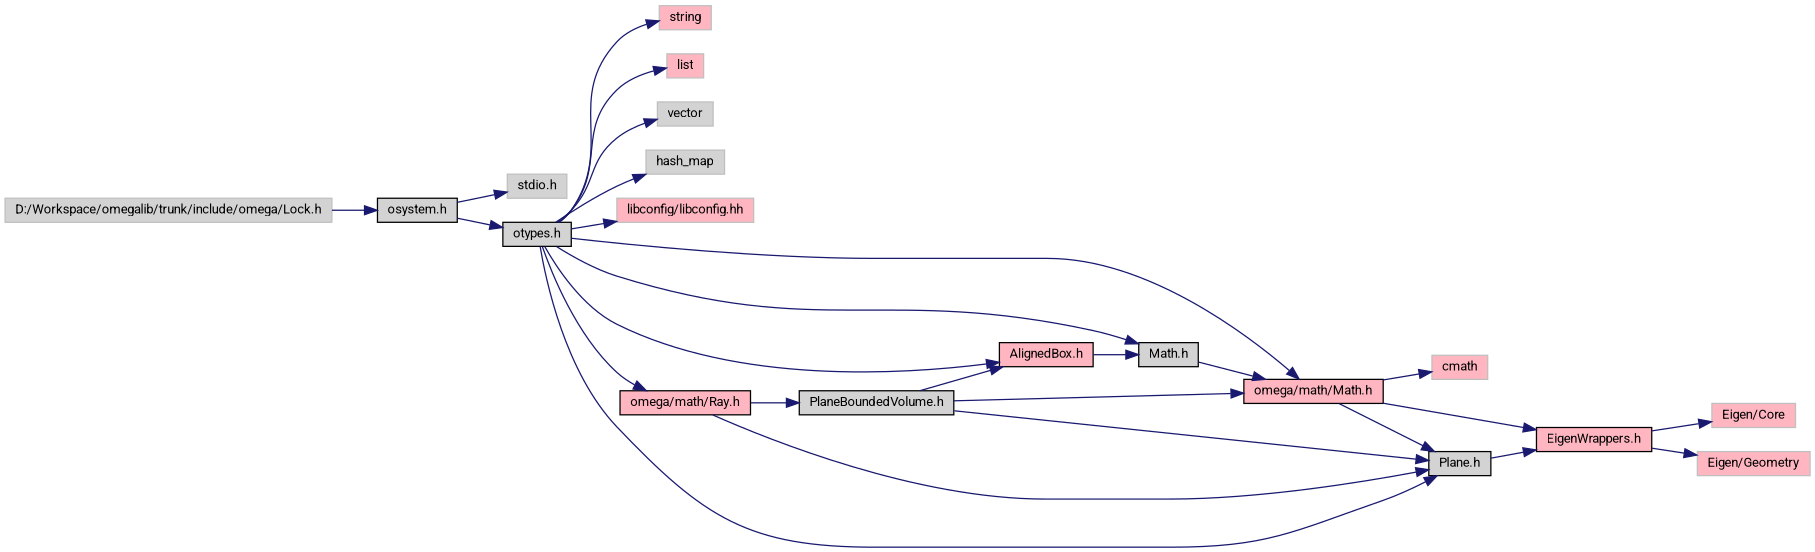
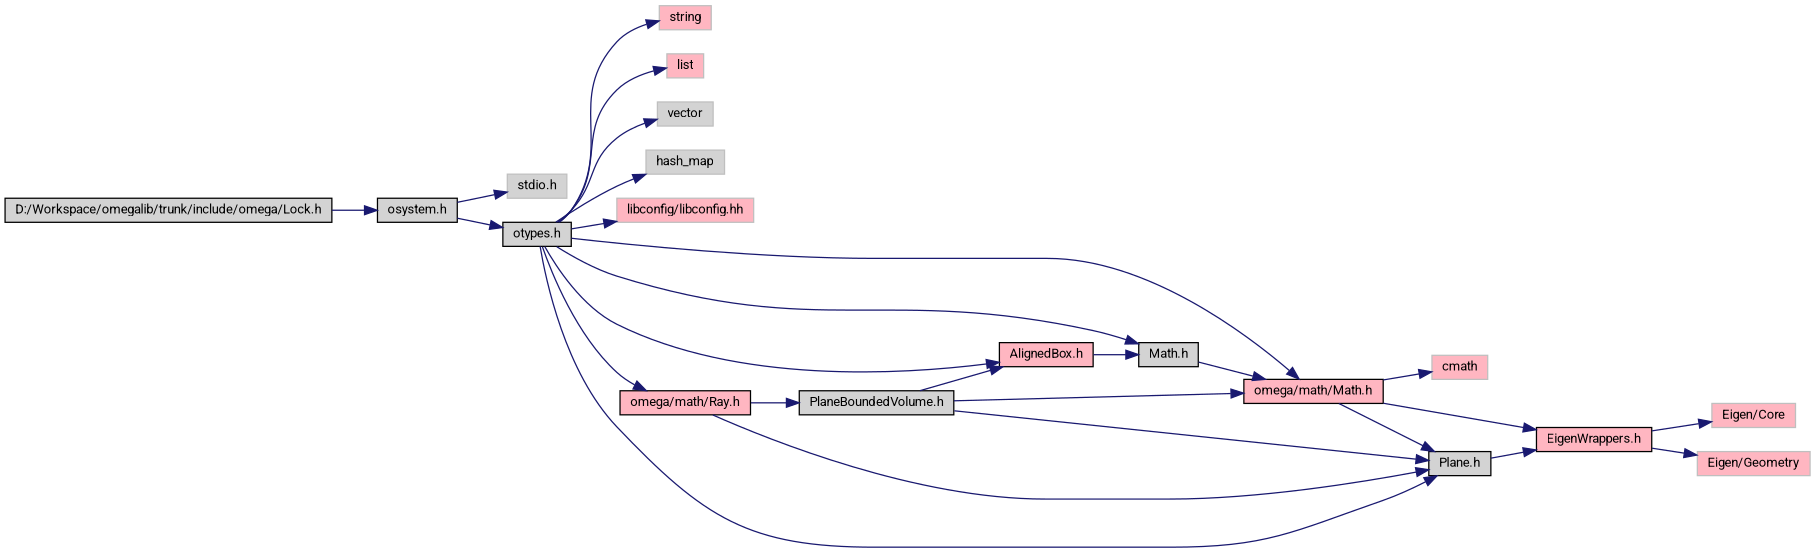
(168, 210) -> (168, 210)
